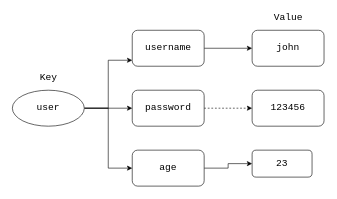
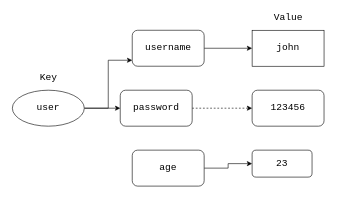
(288, 48) -> (288, 48)
(168, 108) -> (156, 108)
(108, 167) -> none
